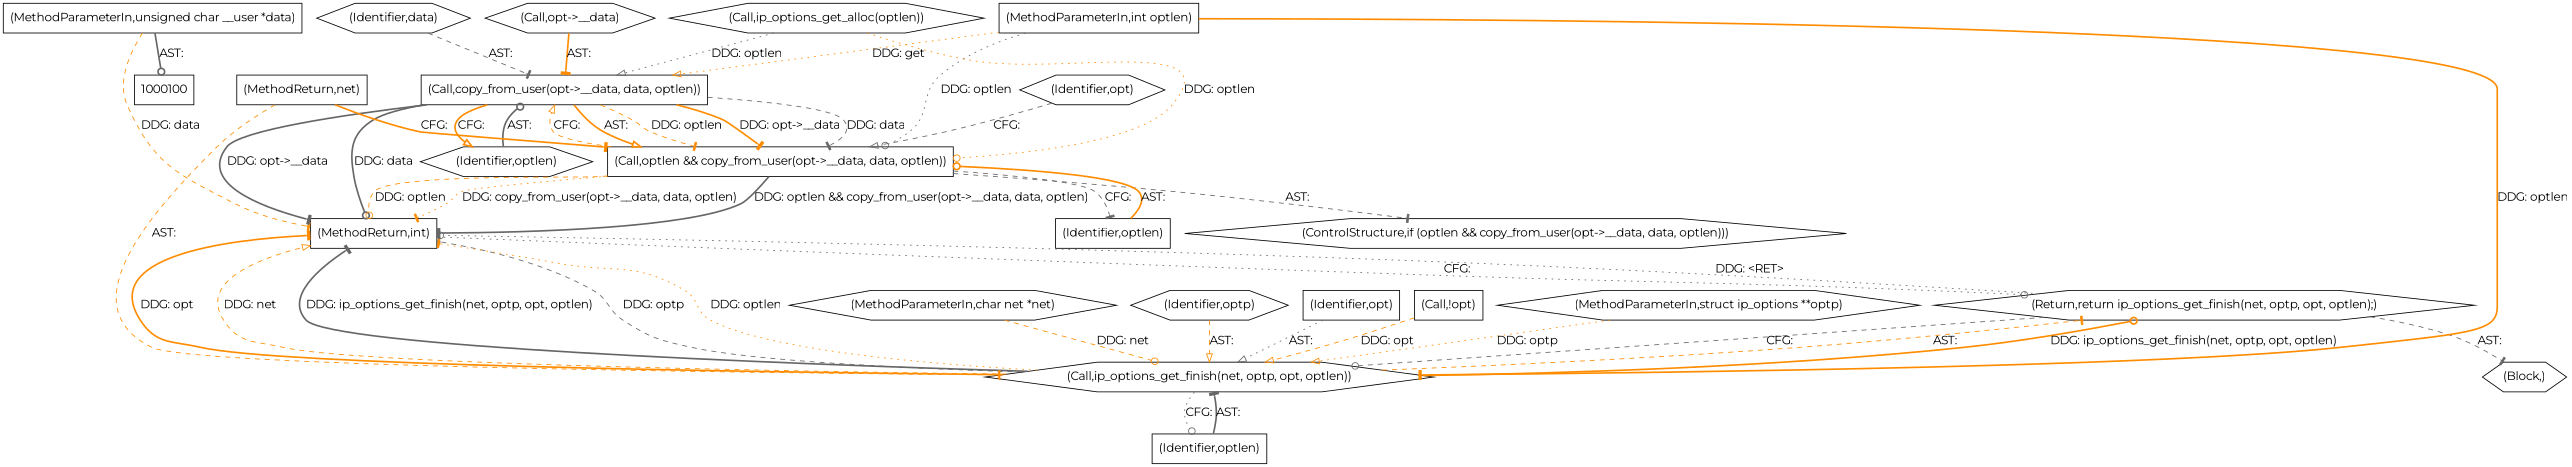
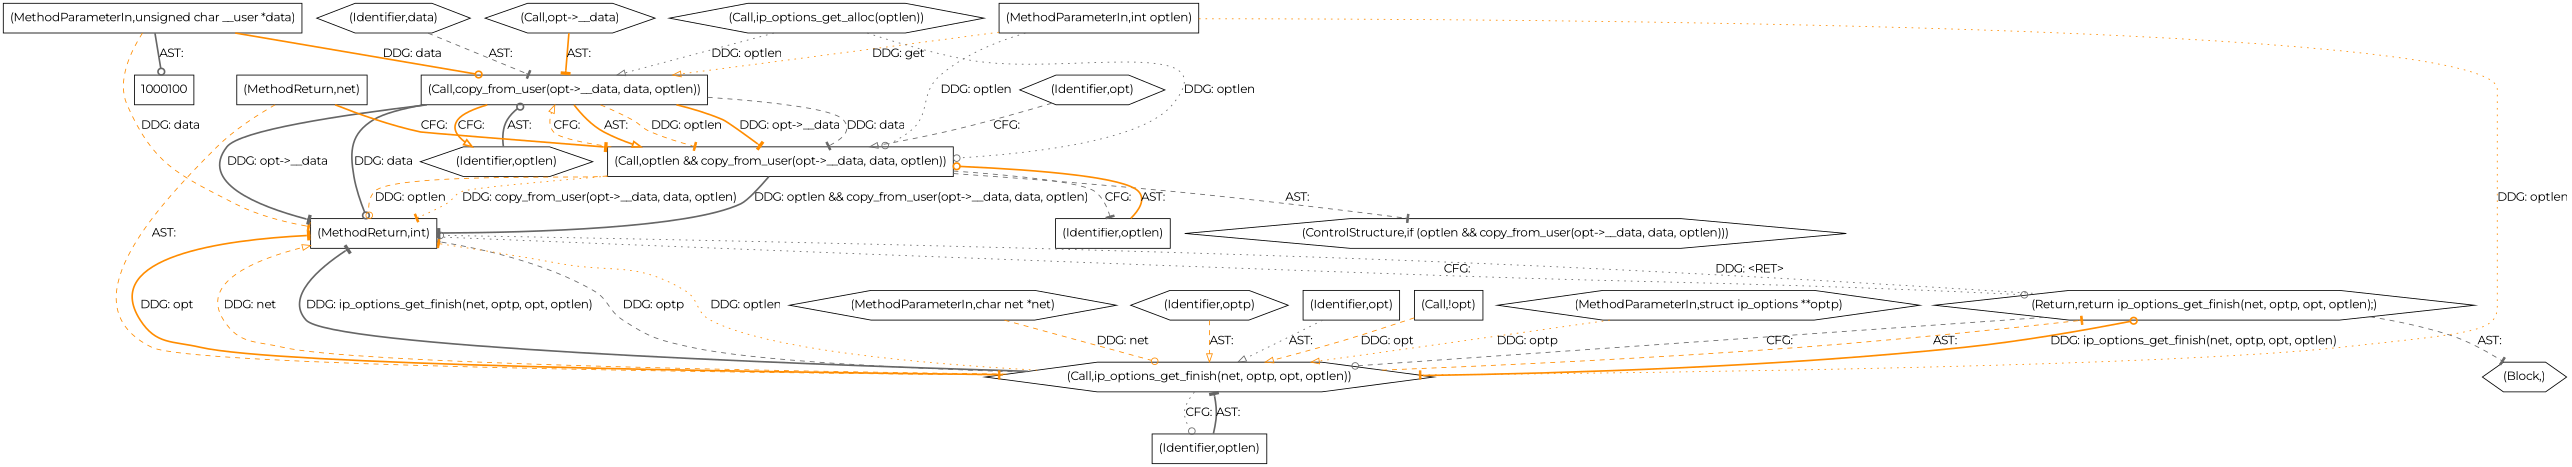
none -> (355, 53)
(1152, 63) -> (1152, 63)
(2497, 89) -> (2497, 89)
